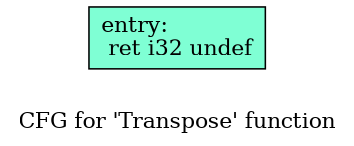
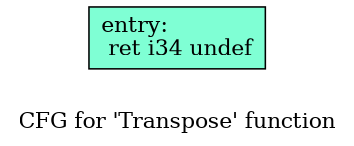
(177, 49) -> (177, 49)
